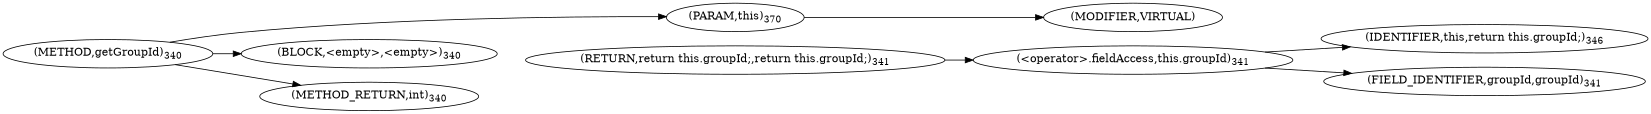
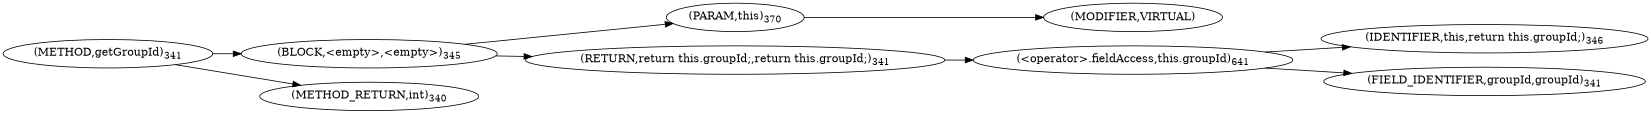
(414, 21) -> (565, 34)
(173, 53) -> (173, 53)
(452, 53) -> (452, 53)
none -> (510, 56)
(1240, 59) -> (1240, 59)
